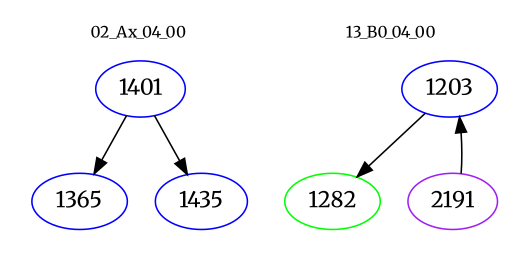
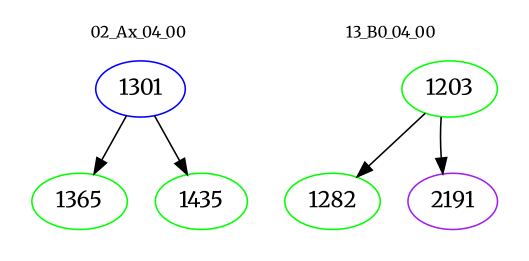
(140, 89) -> (140, 89)
(450, 89) -> (450, 89)
(462, 153) -> (441, 137)
(80, 201) -> (80, 201)
(201, 201) -> (201, 201)
